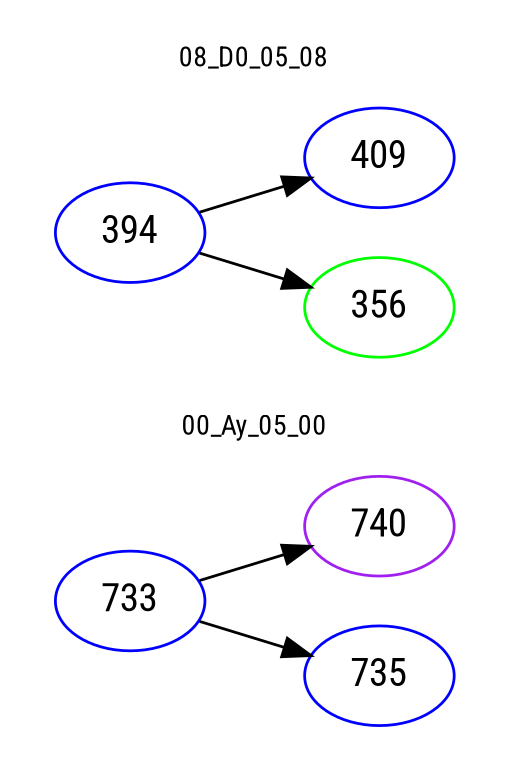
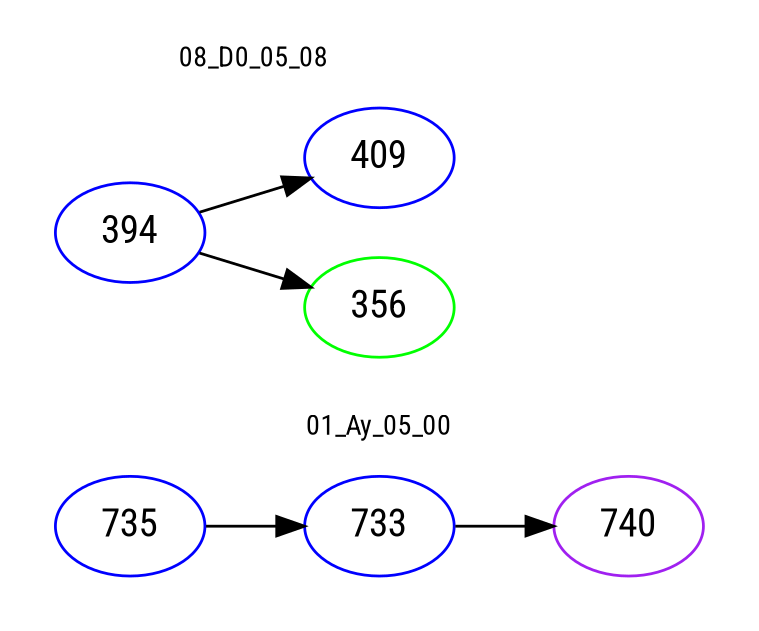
(255, 428) -> (379, 428)
(242, 634) -> (241, 526)
